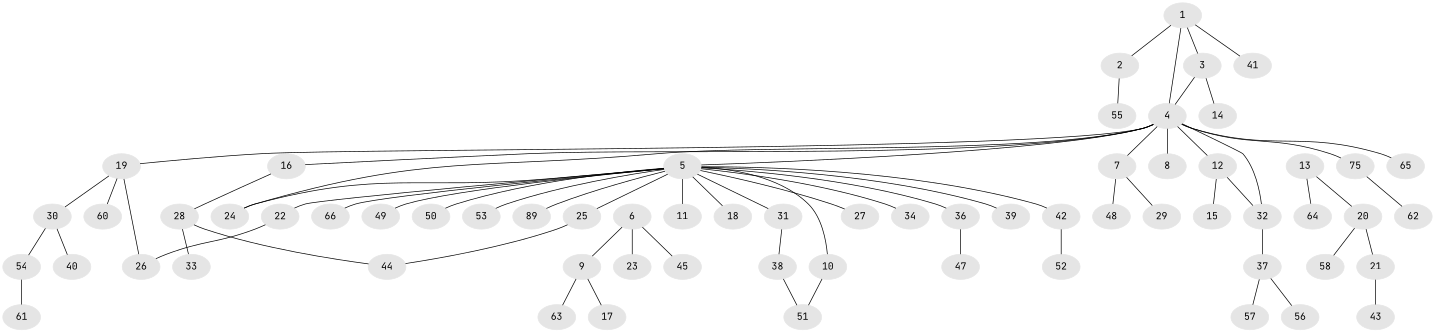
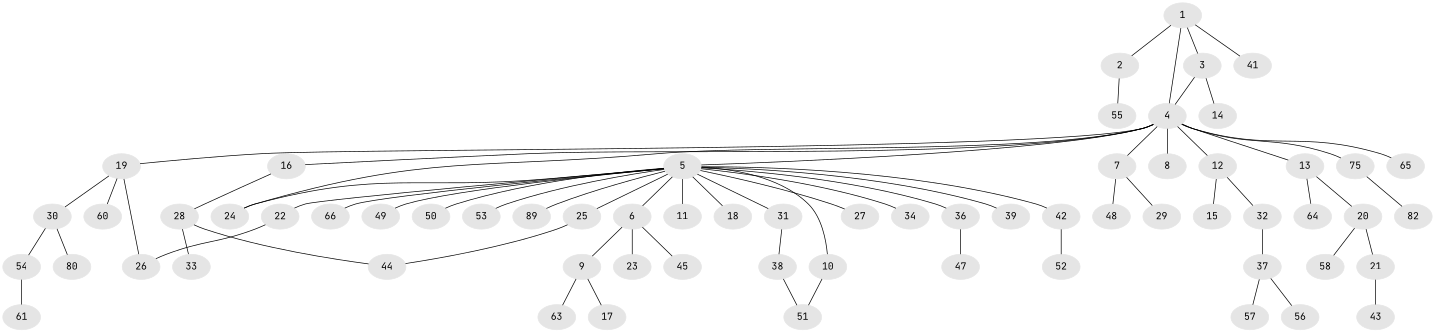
(1237, 151) -> (1235, 143)
none -> (657, 191)
(1413, 217) -> (1413, 217)
(72, 267) -> (72, 267)
